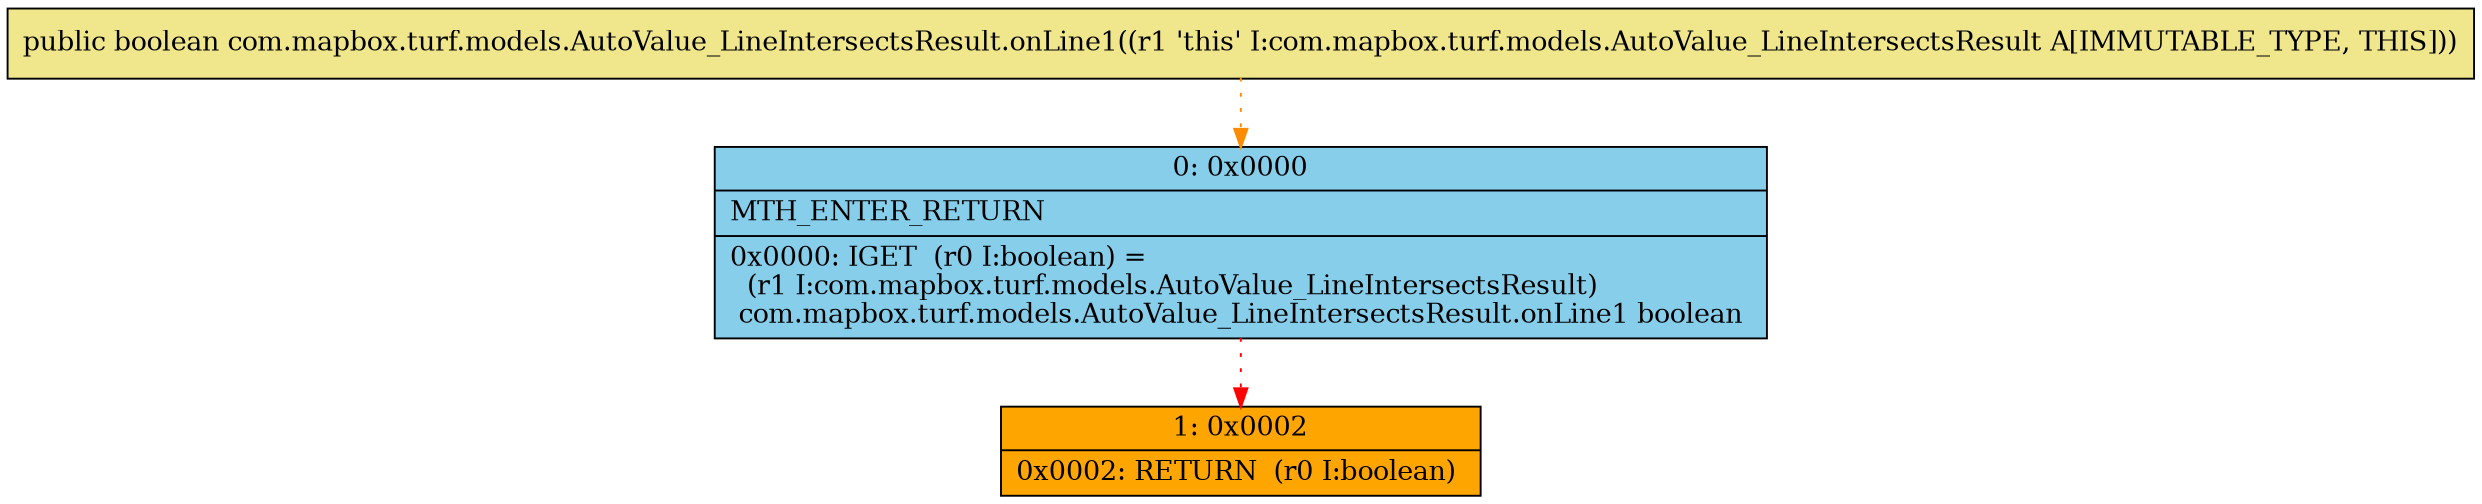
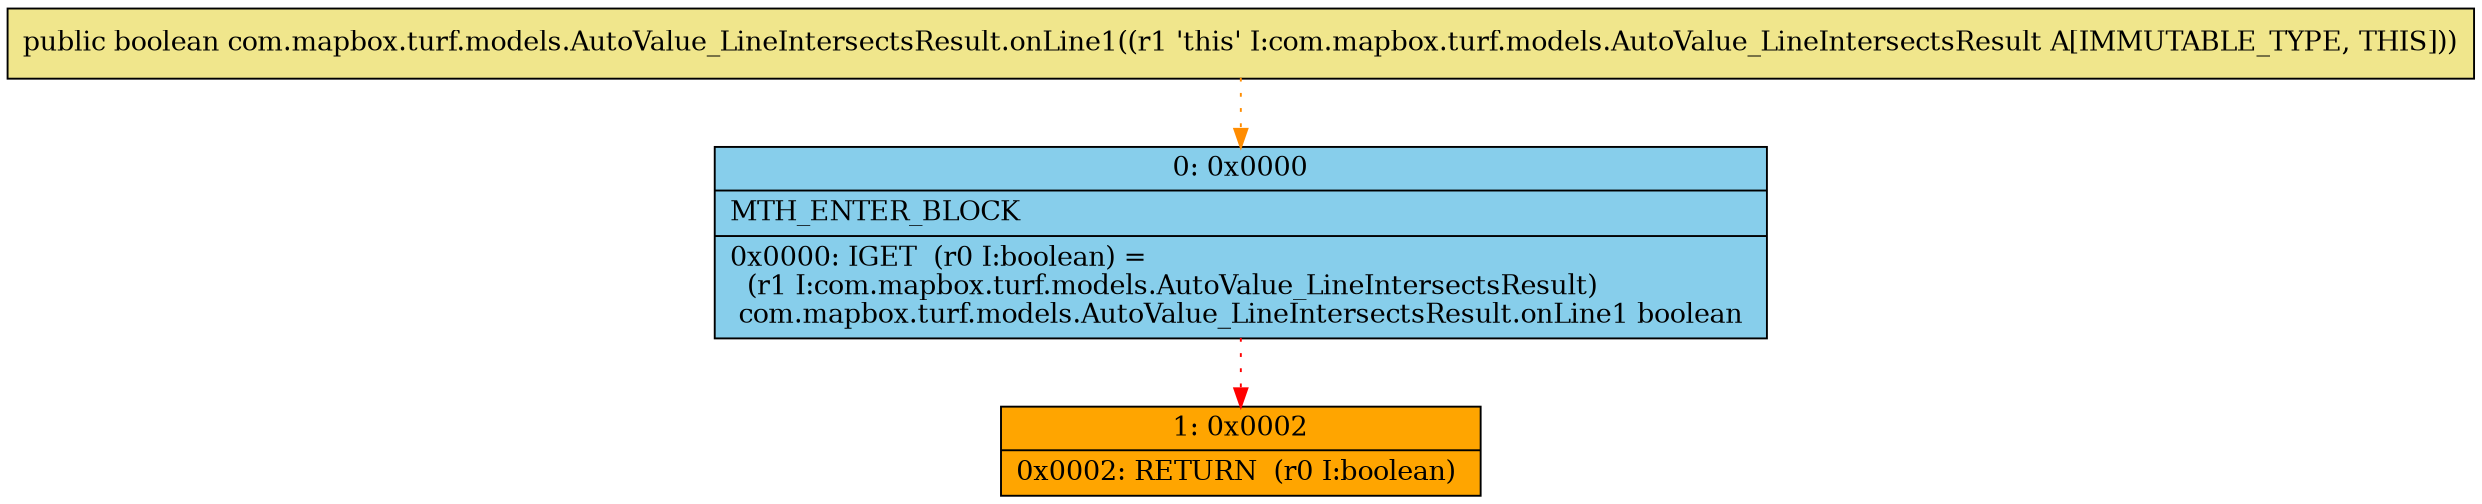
(887, 212) -> (876, 212)
